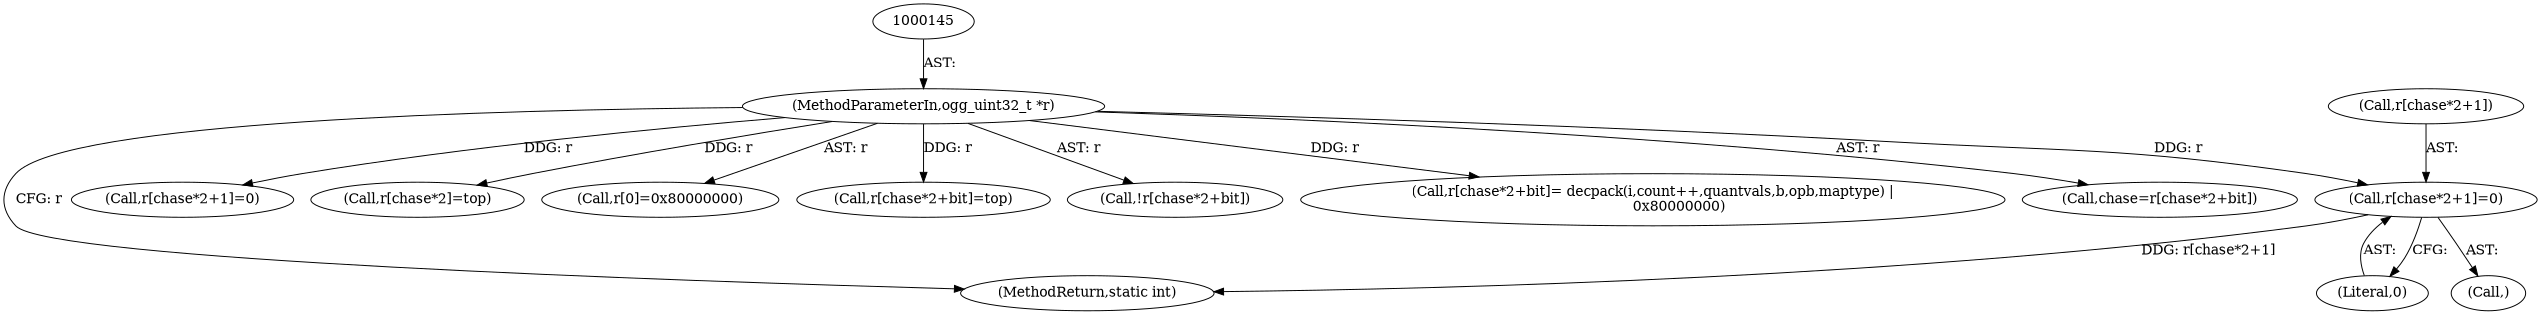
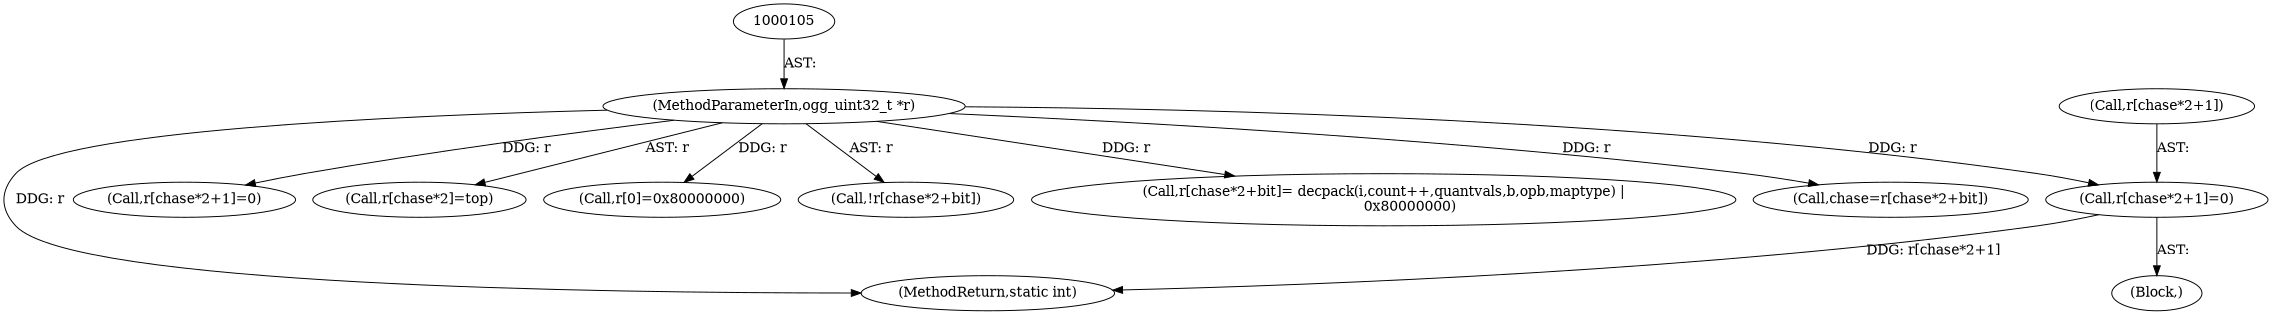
(924, 21) -> (784, 21)
(729, 149) -> (668, 149)
(846, 149) -> (763, 149)
(1858, 149) -> (1587, 149)
(39, 200) -> (40, 200)
(924, 200) -> none
(2372, 293) -> none
(2488, 293) -> (2157, 293)
